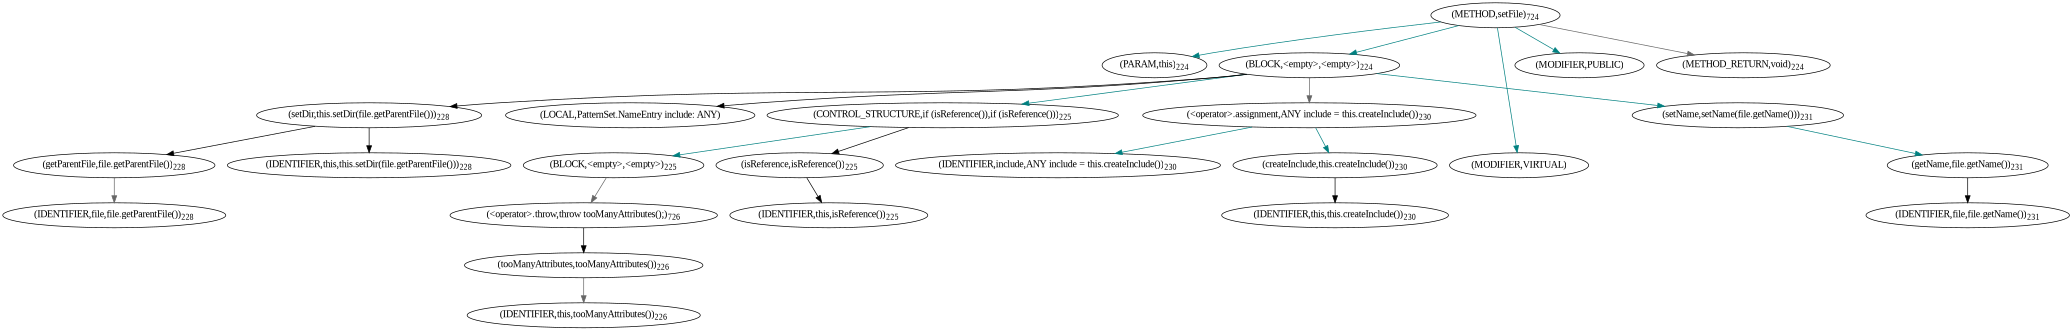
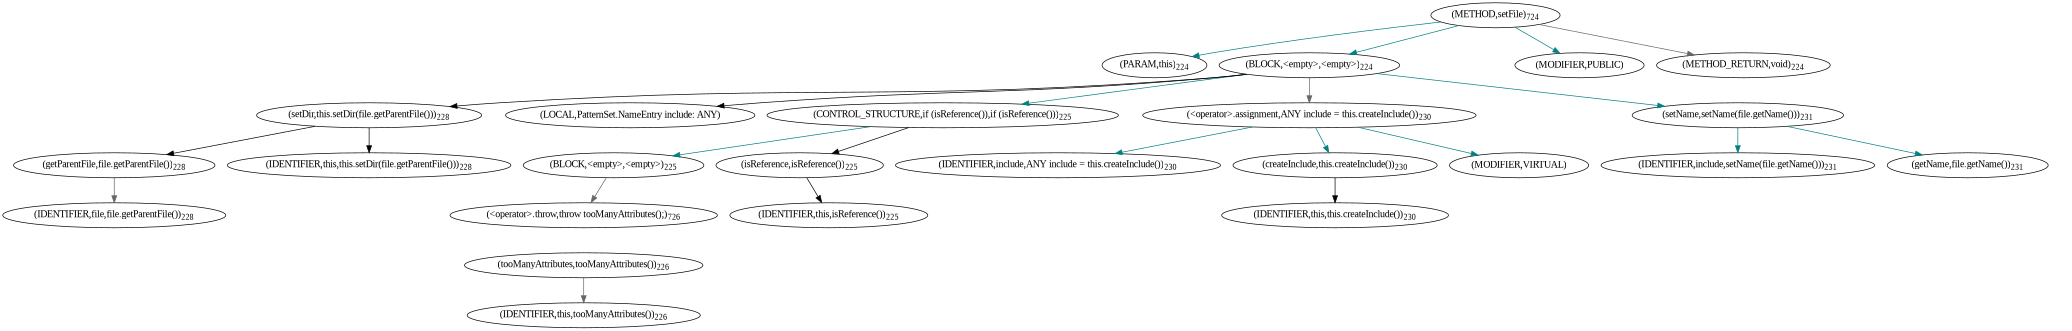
(1506, 84) -> (1415, 140)
none -> (1738, 165)
(1968, 215) -> none
(584, 237) -> none
